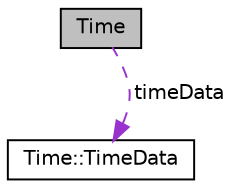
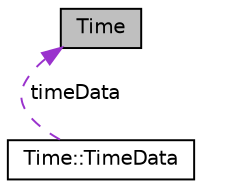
(129, 84) -> (23, 105)
